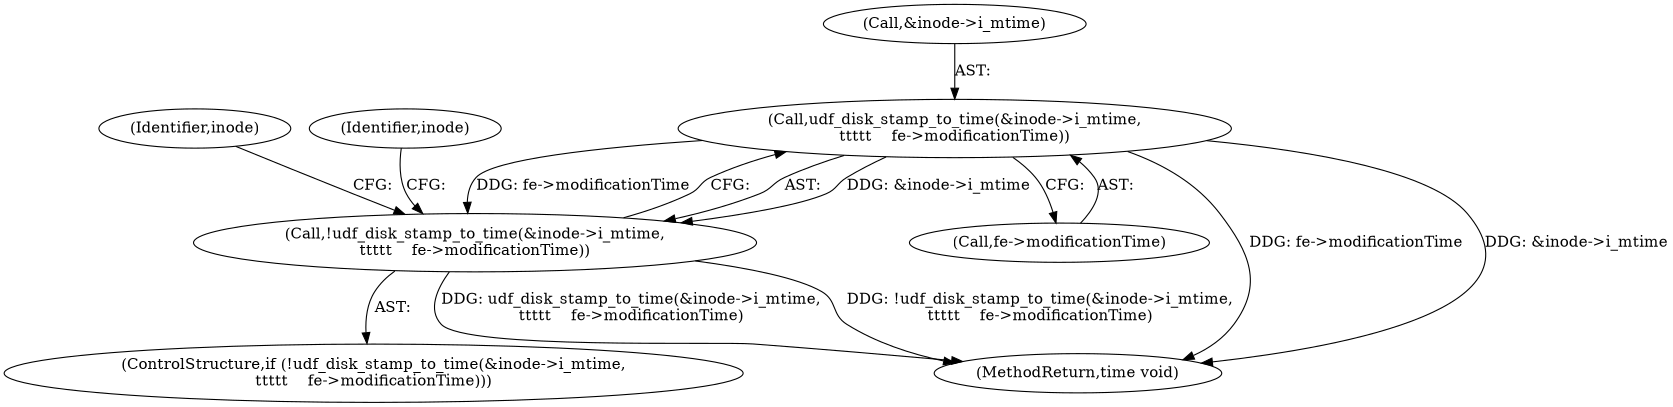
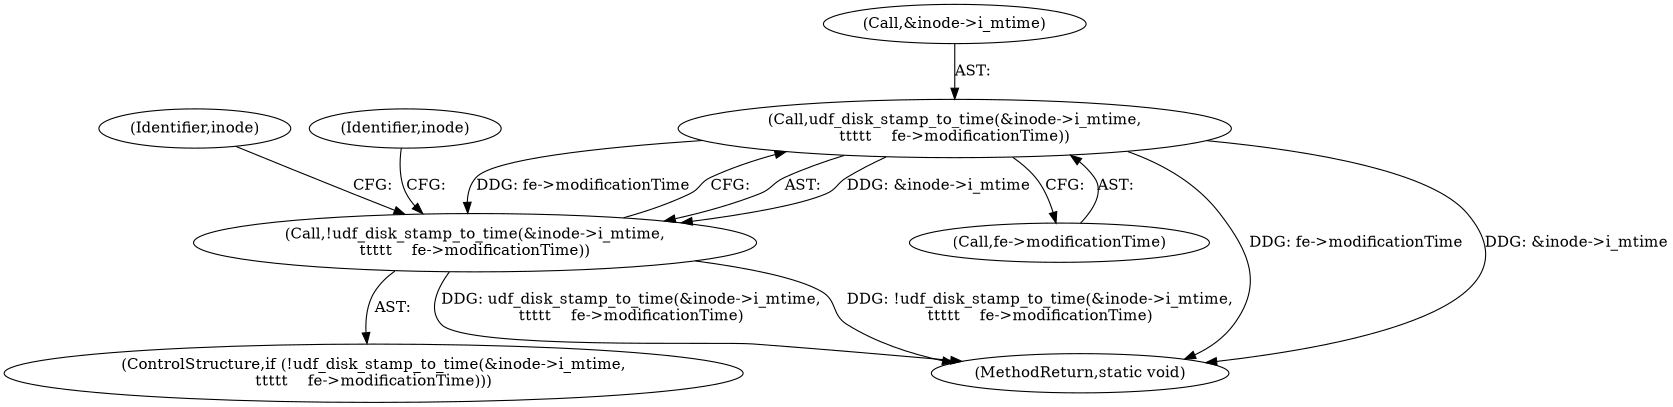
(1078, 373) -> (1080, 373)
